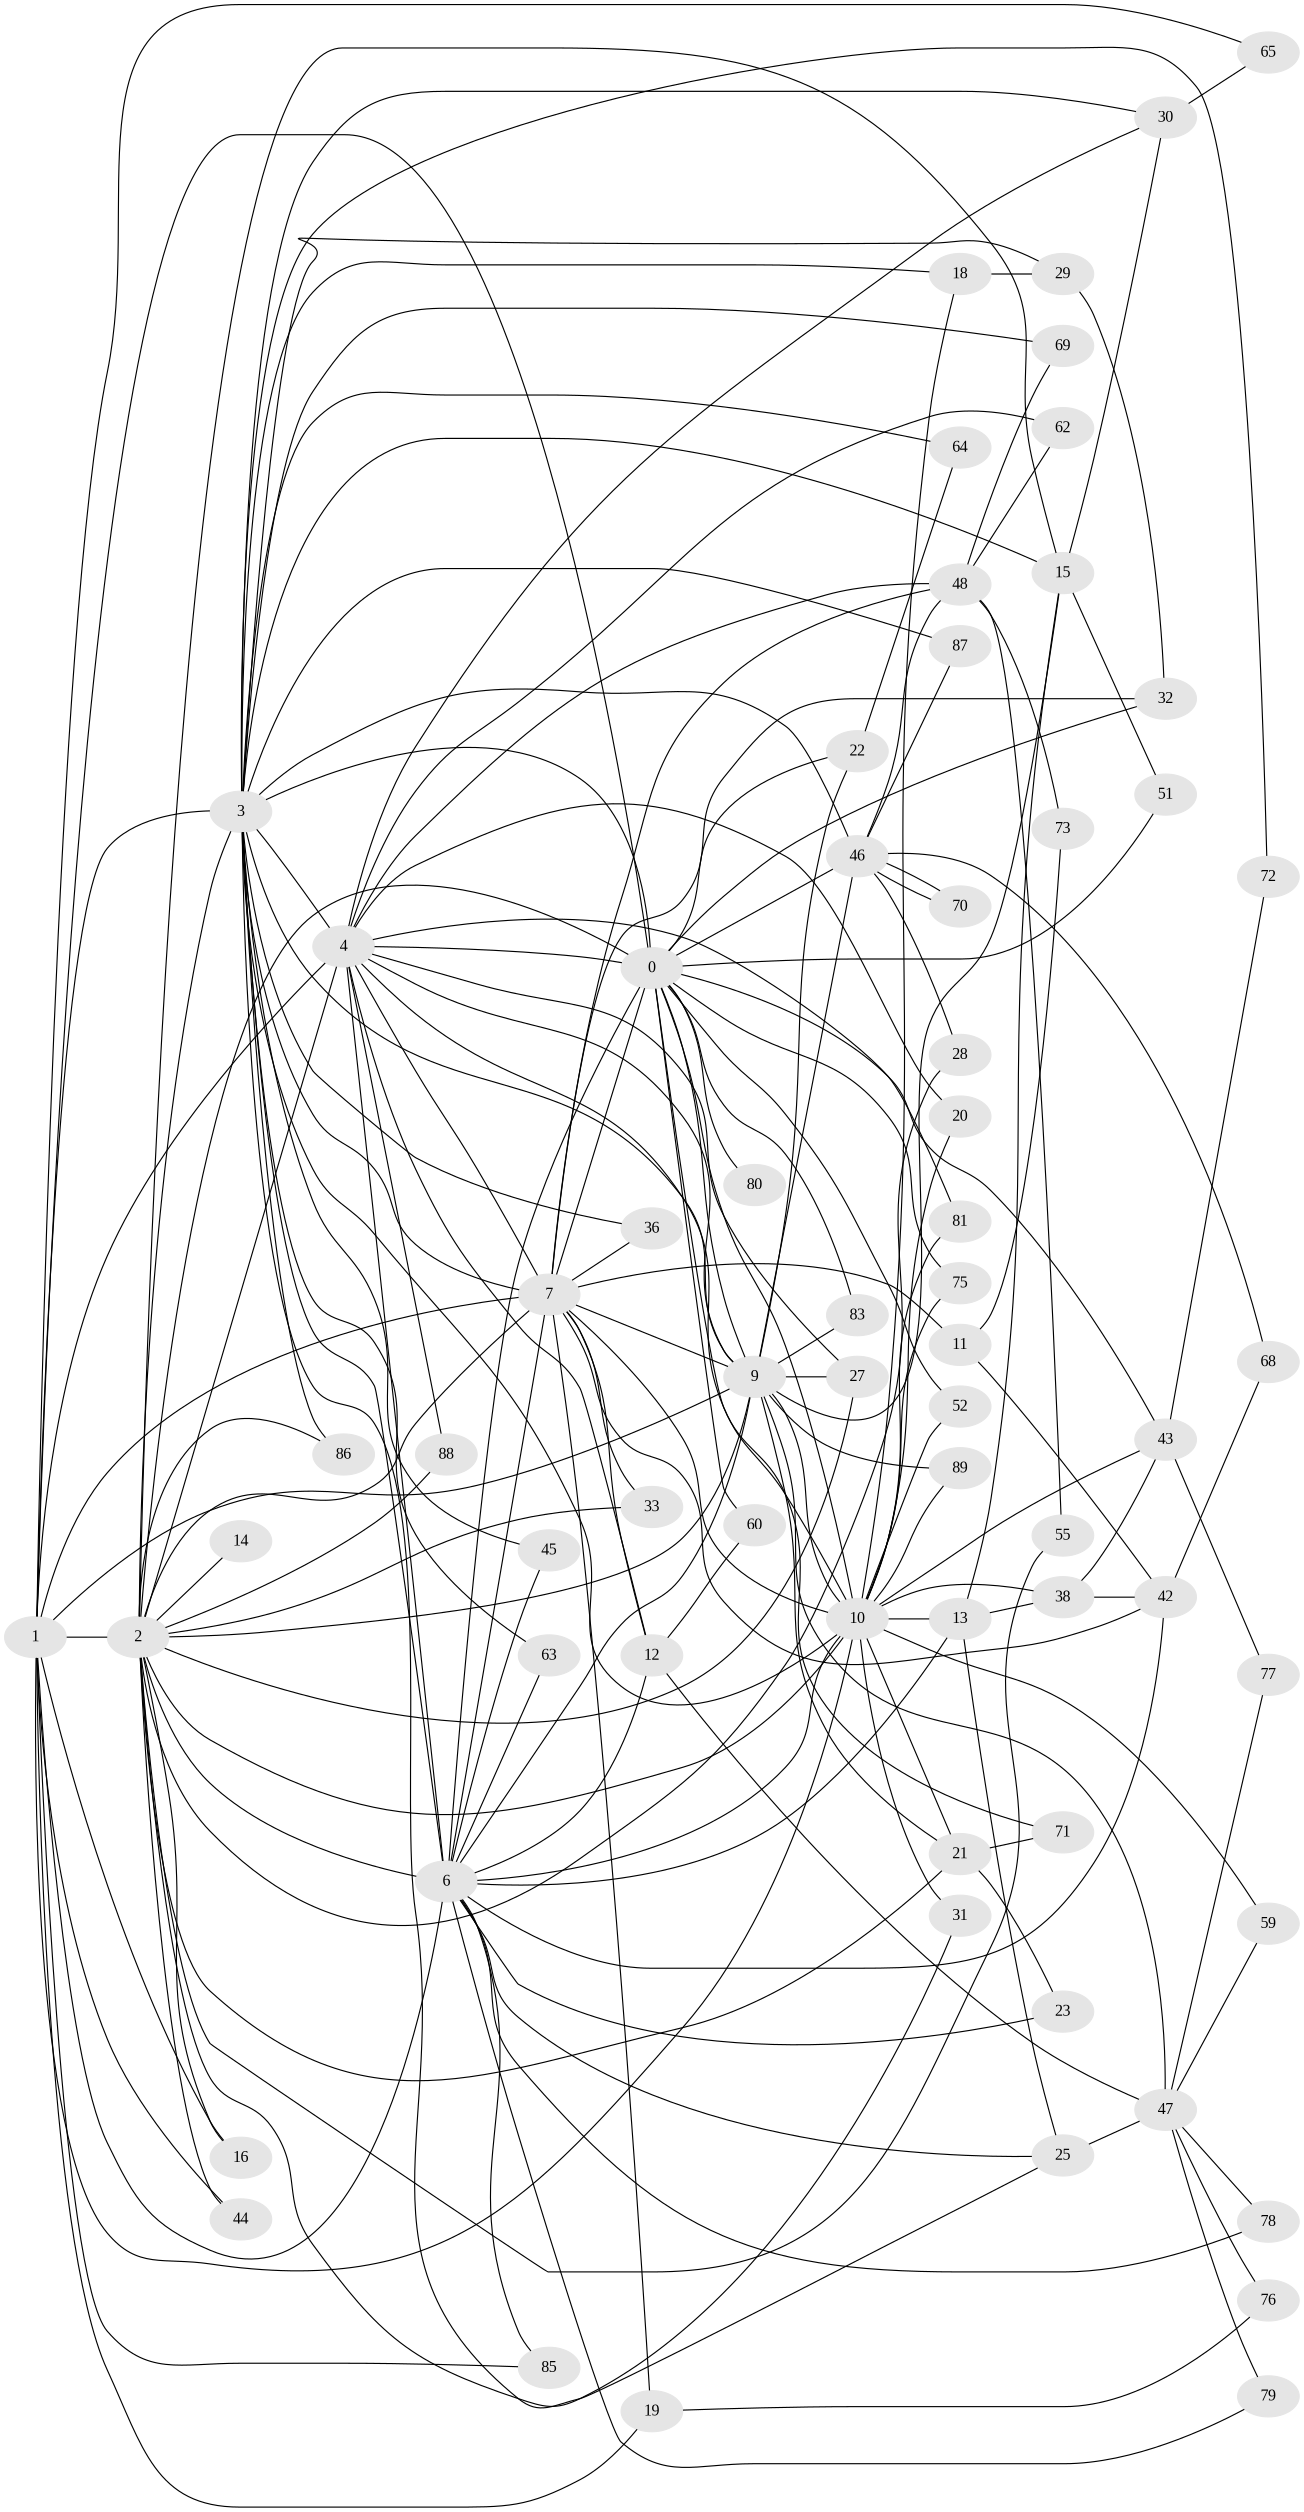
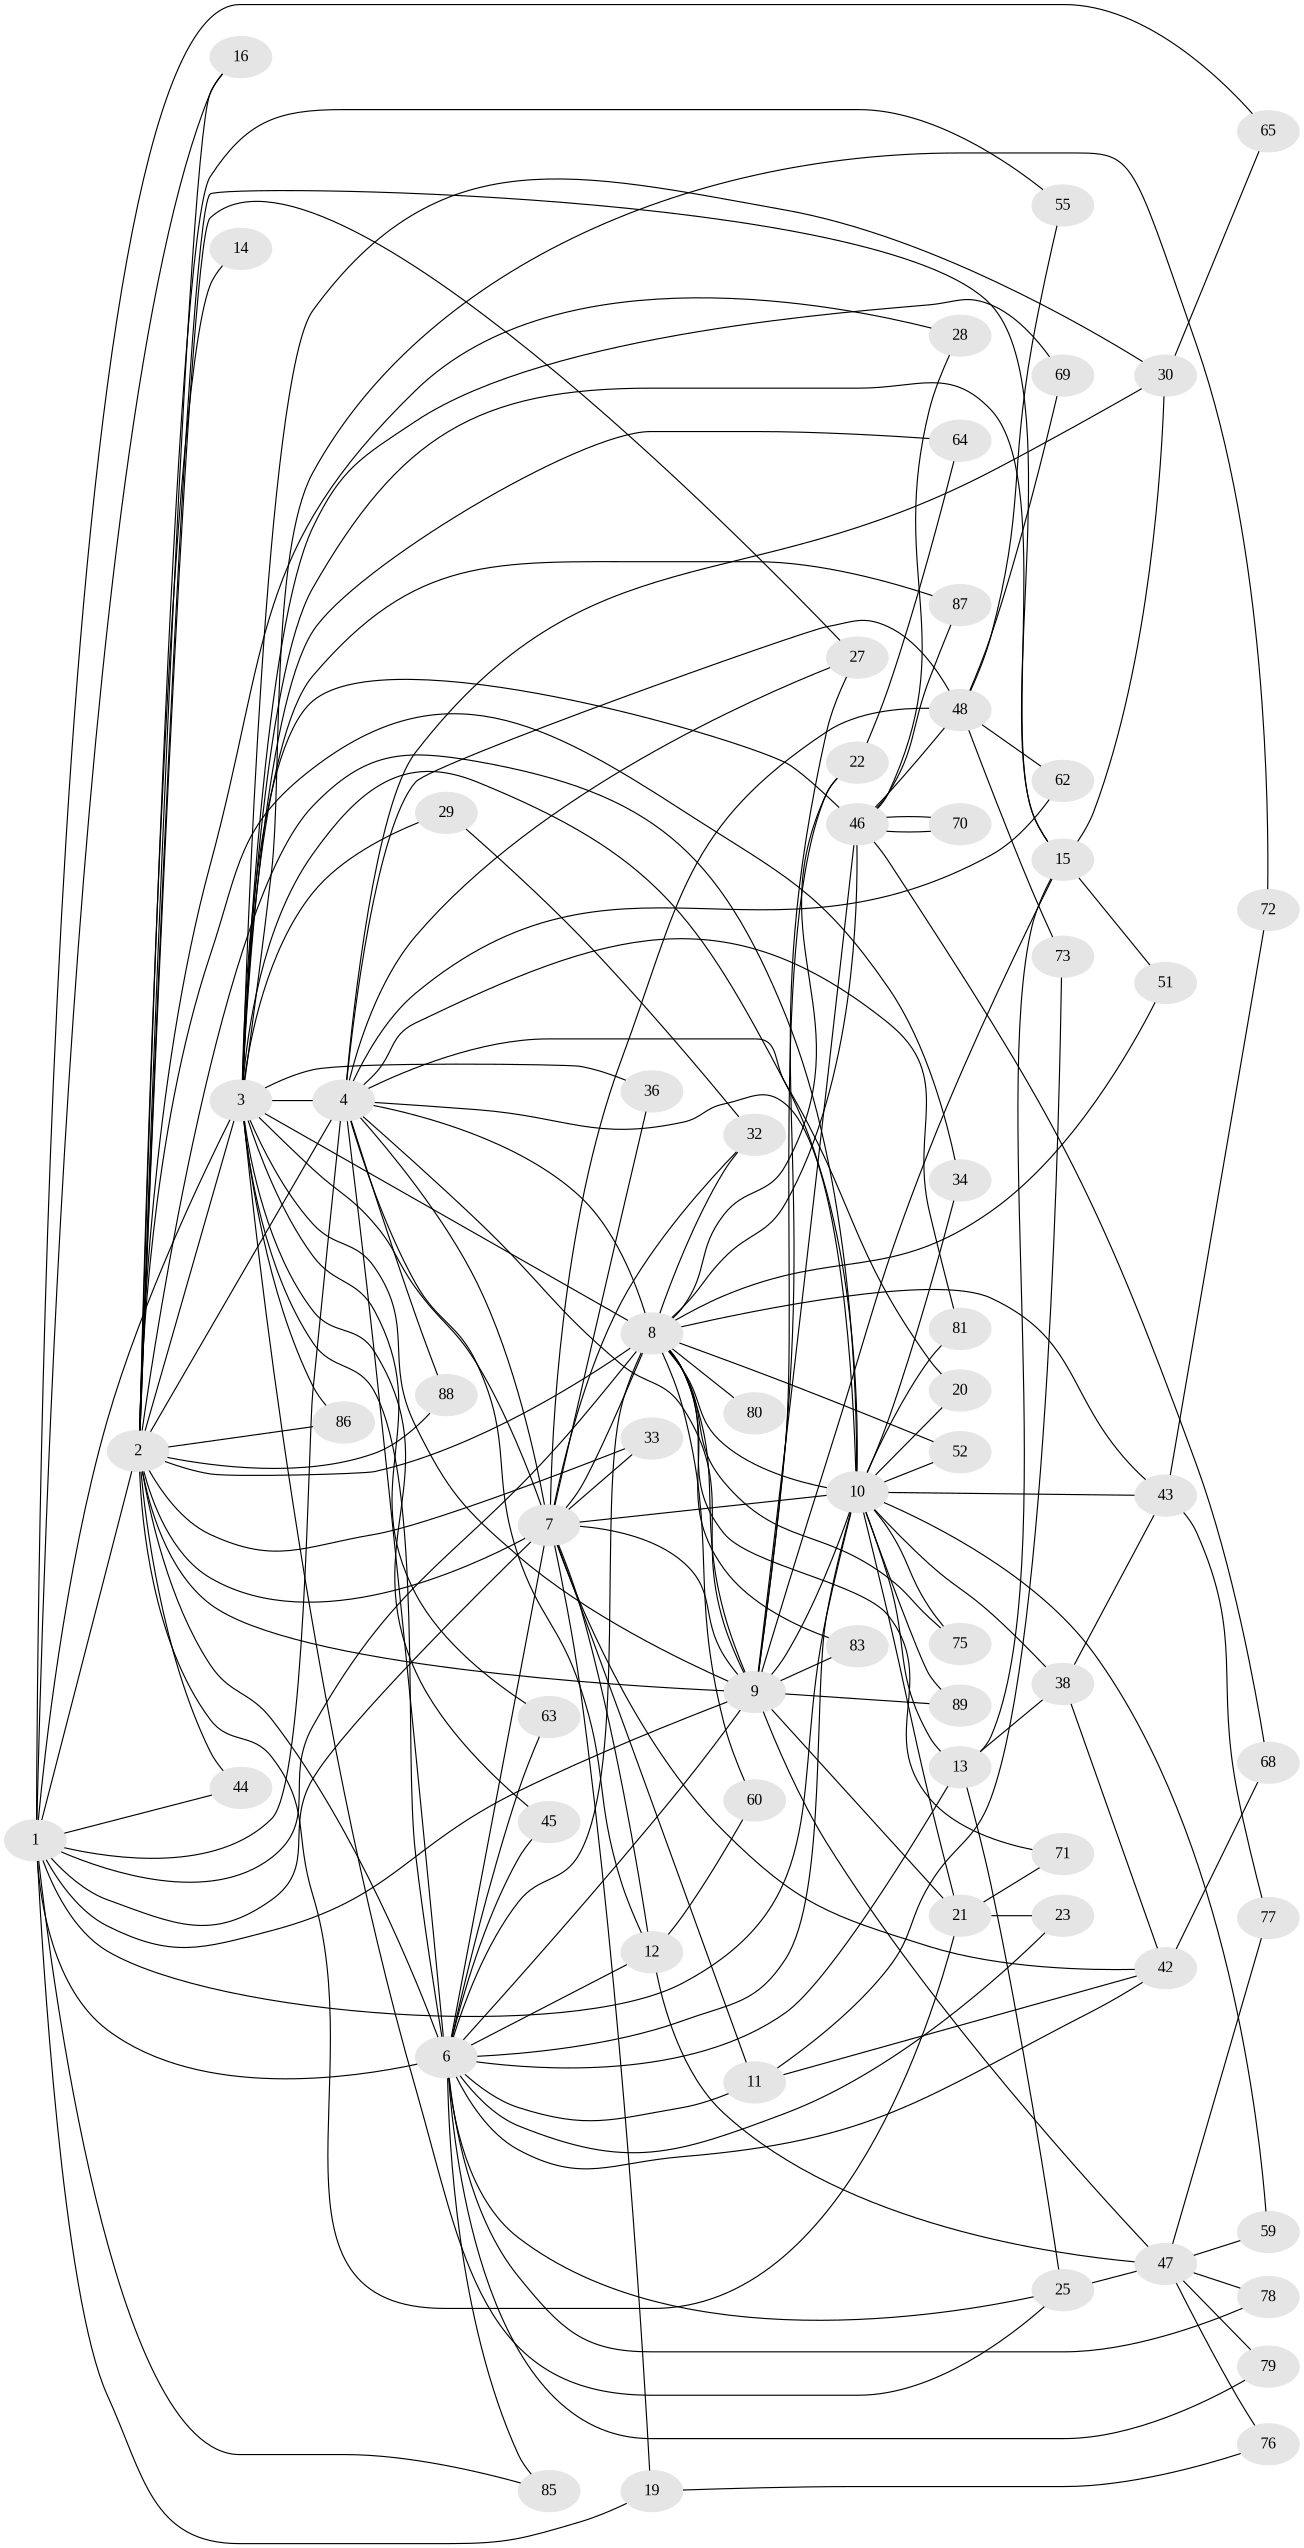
(960, 274) -> none
(652, 968) -> (652, 1333)
(960, 1916) -> (960, 1180)
none -> (593, 2121)
